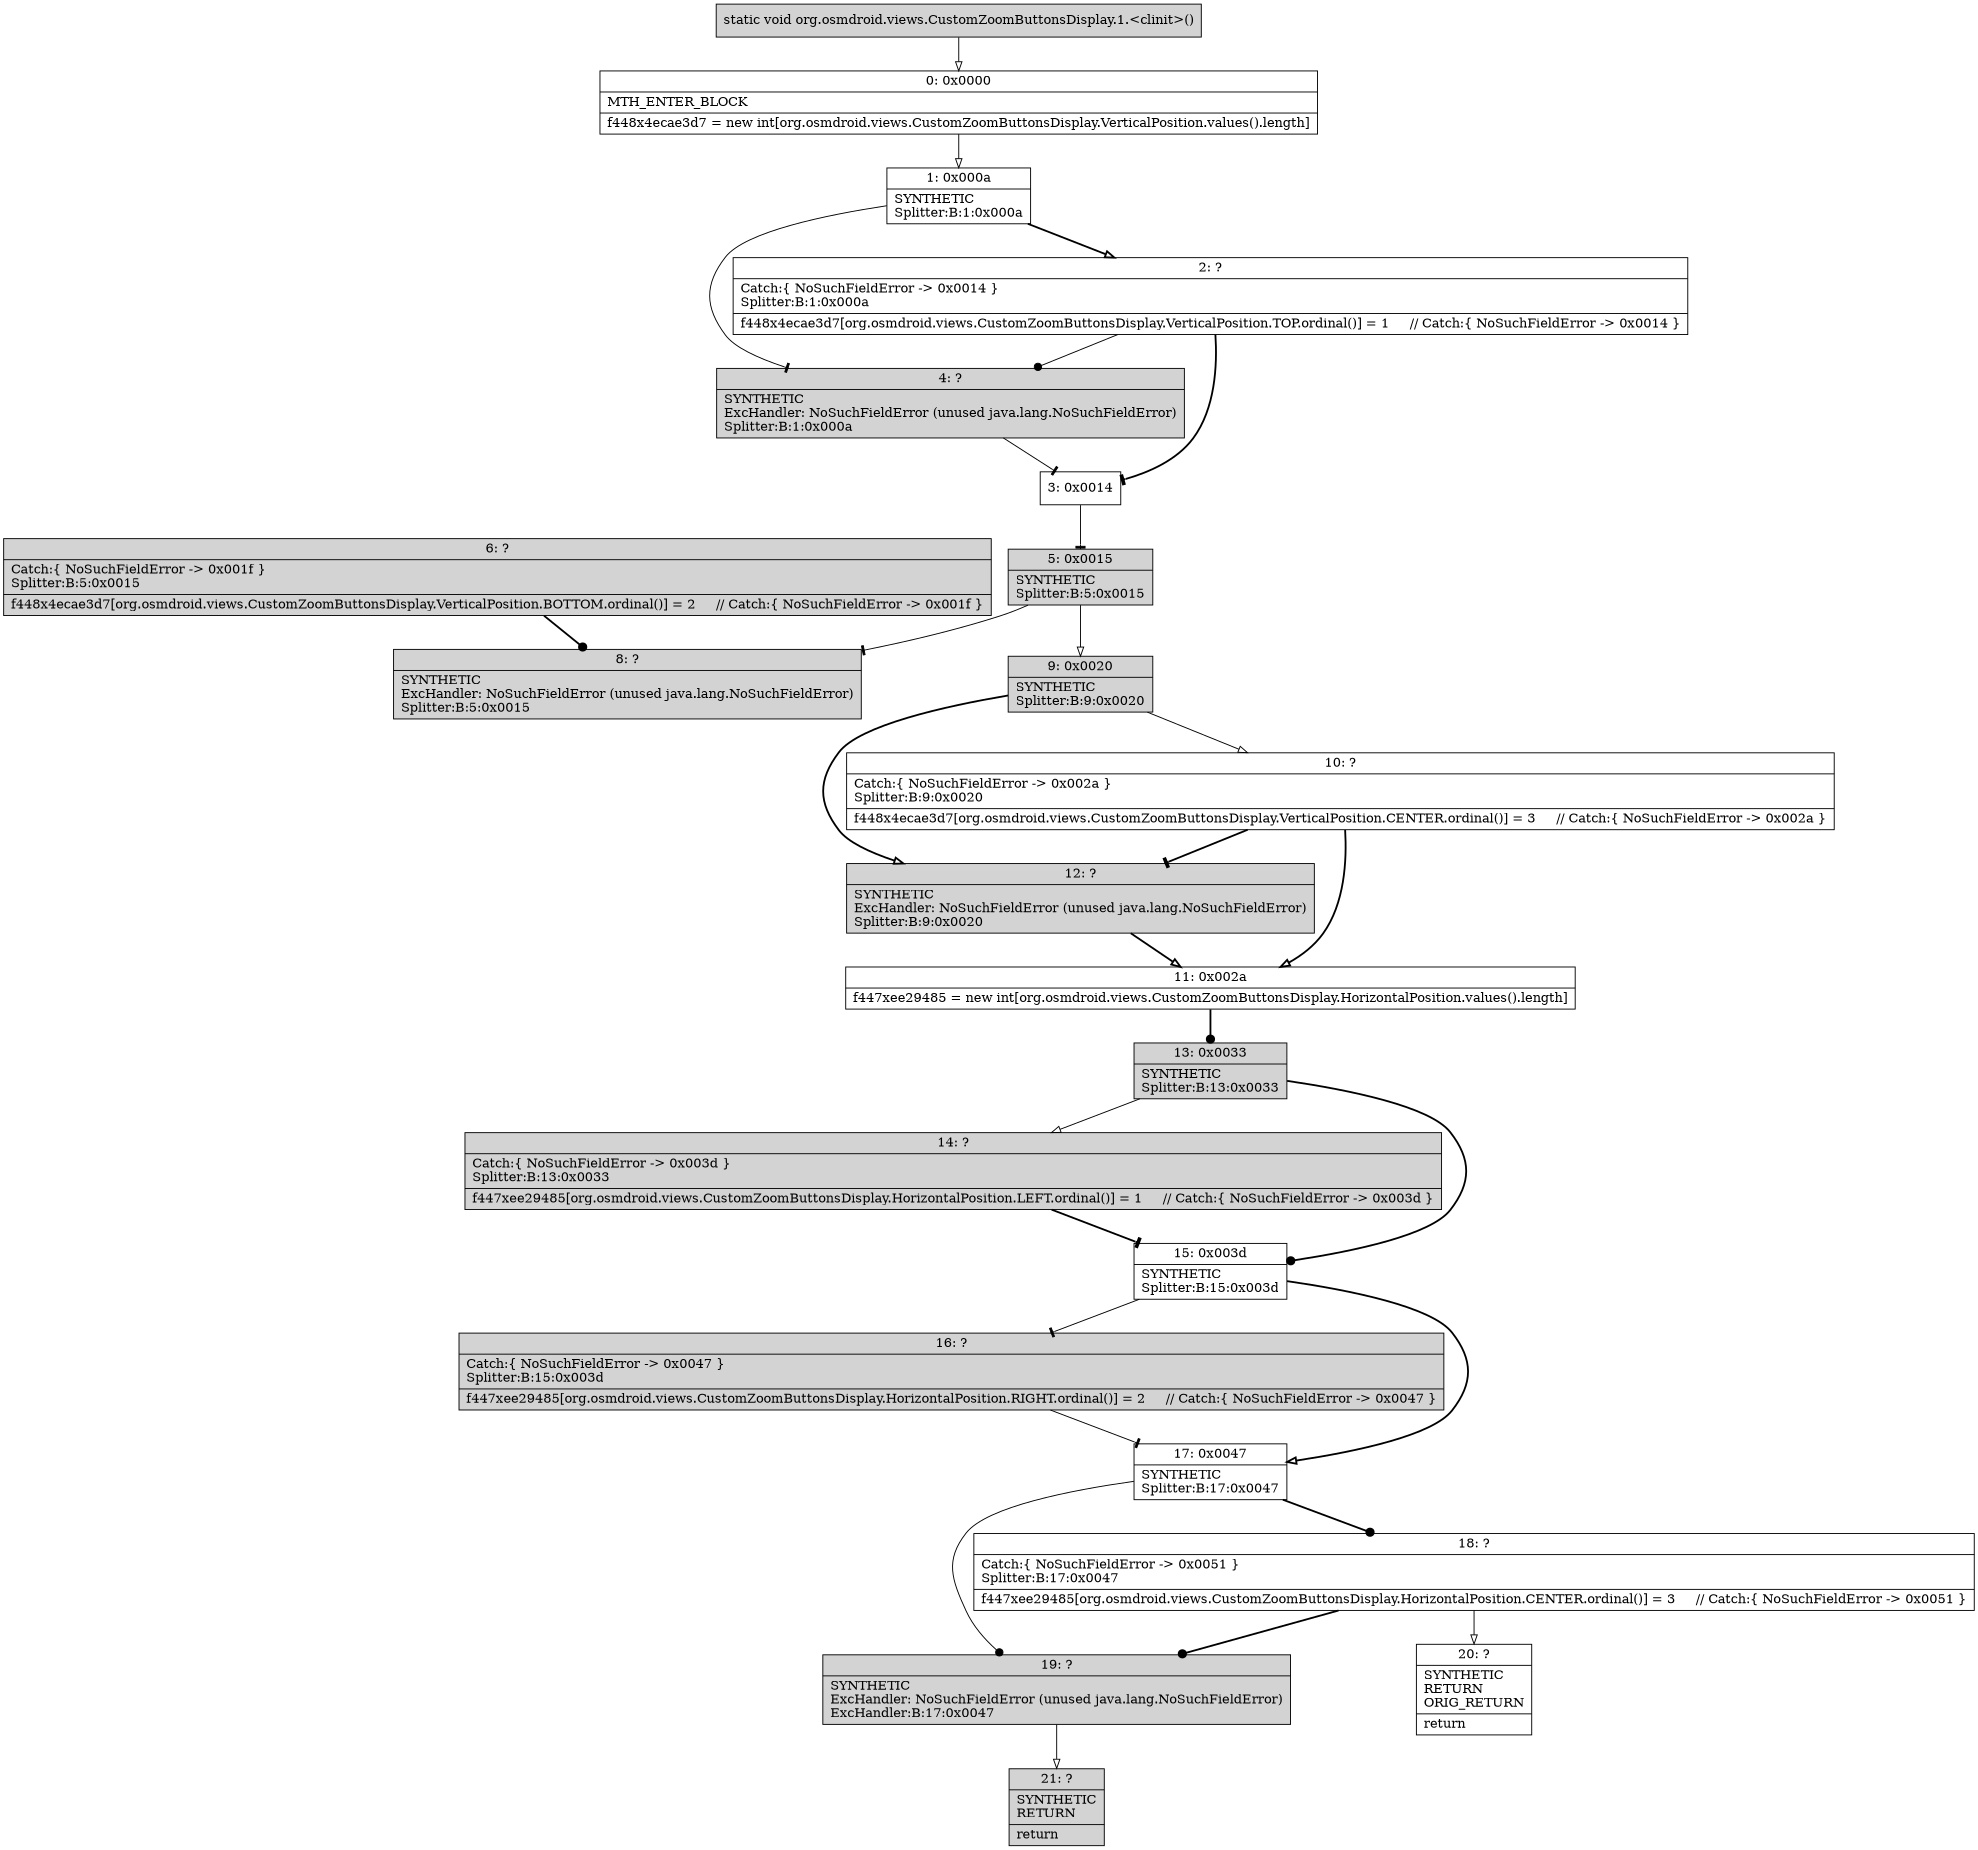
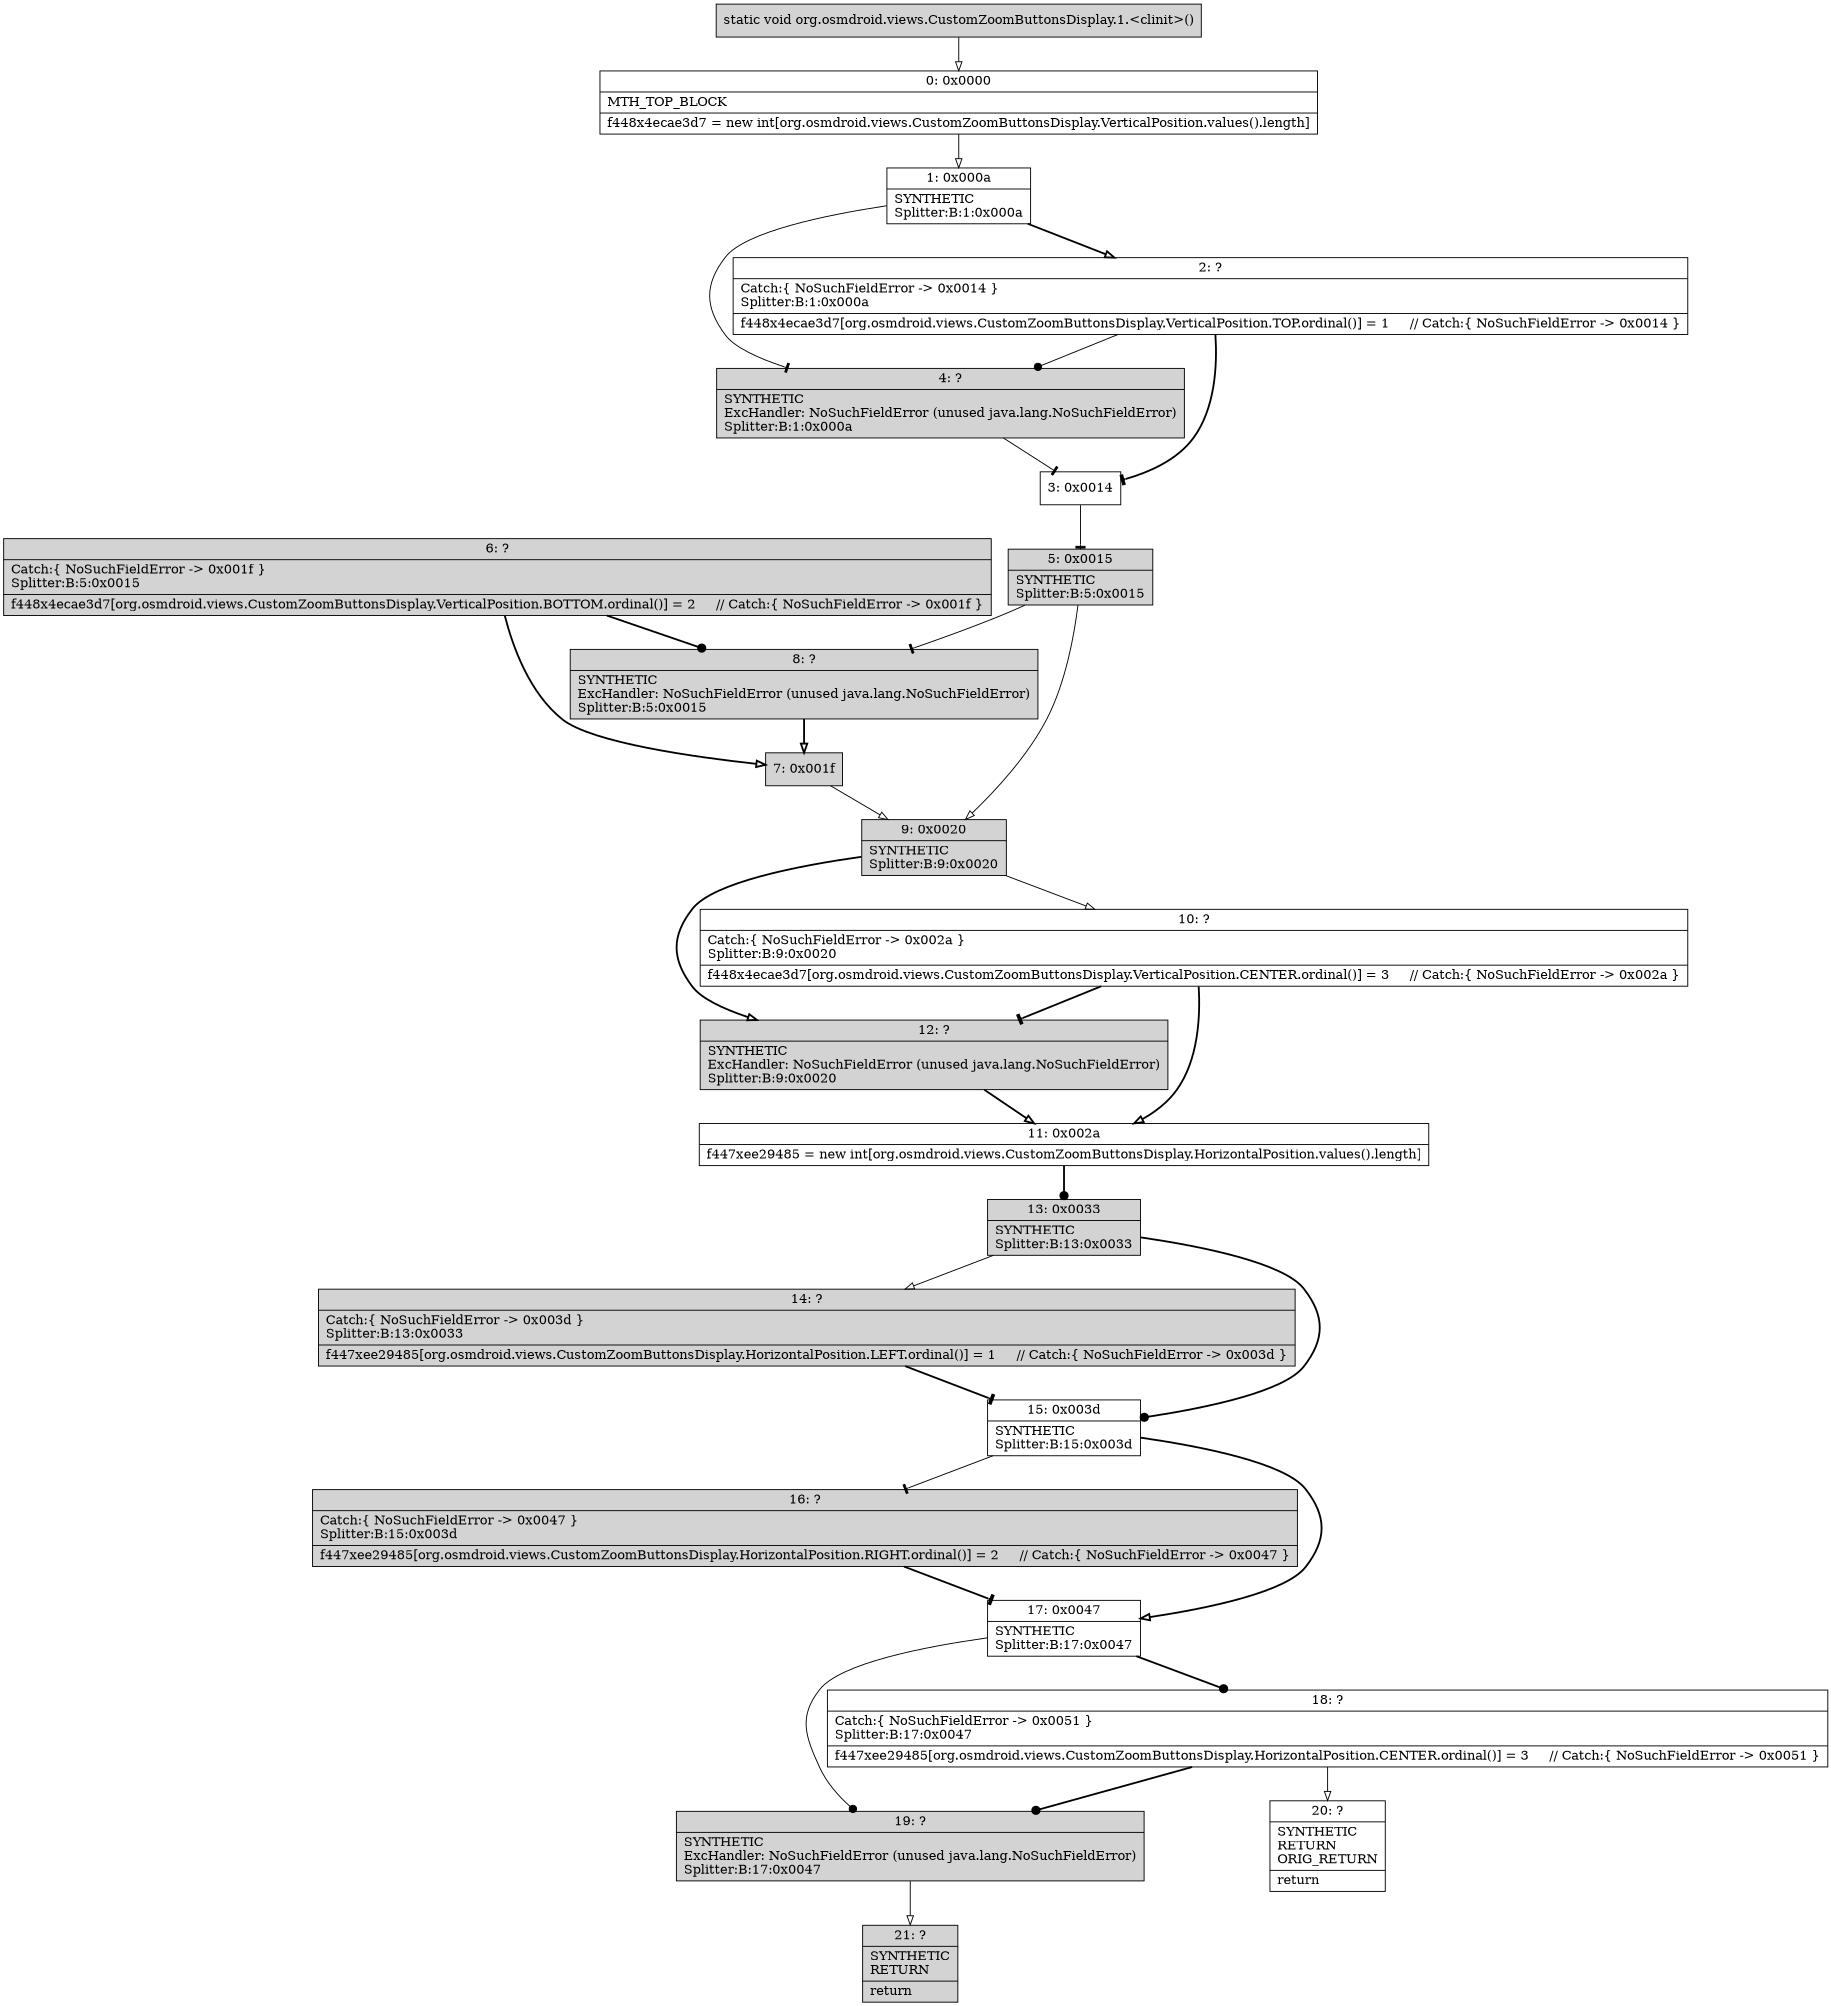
(678, 102) -> (667, 102)
none -> (804, 769)
(1093, 1426) -> (946, 1583)
(913, 1713) -> (753, 1870)
